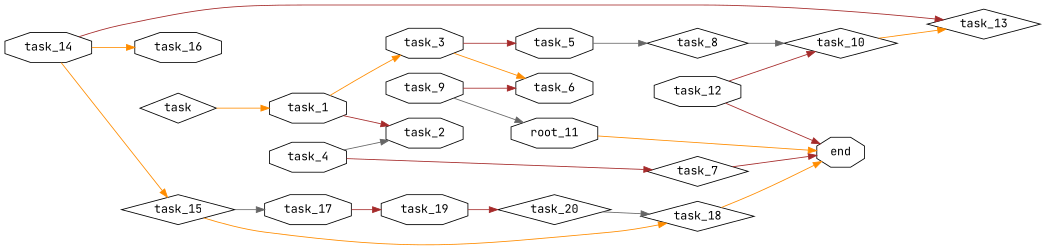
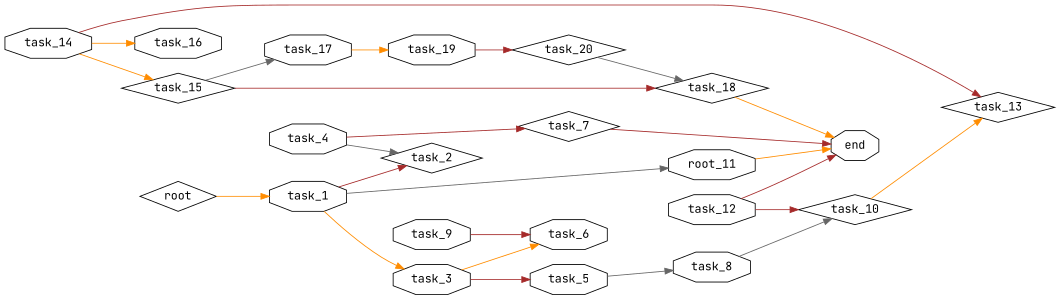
(698, 43) -> (712, 267)
(178, 108) -> (178, 196)
(485, 109) -> (503, 181)
(425, 133) -> (432, 158)
(362, 210) -> (366, 50)
(430, 245) -> (441, 88)
